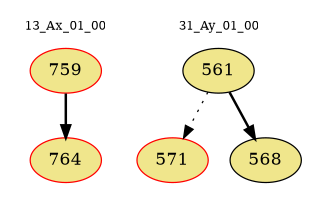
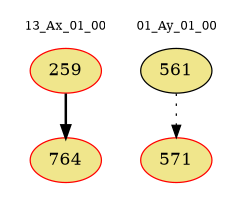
(219, 27) -> (177, 27)
(66, 71) -> (66, 71)
(266, 160) -> none
